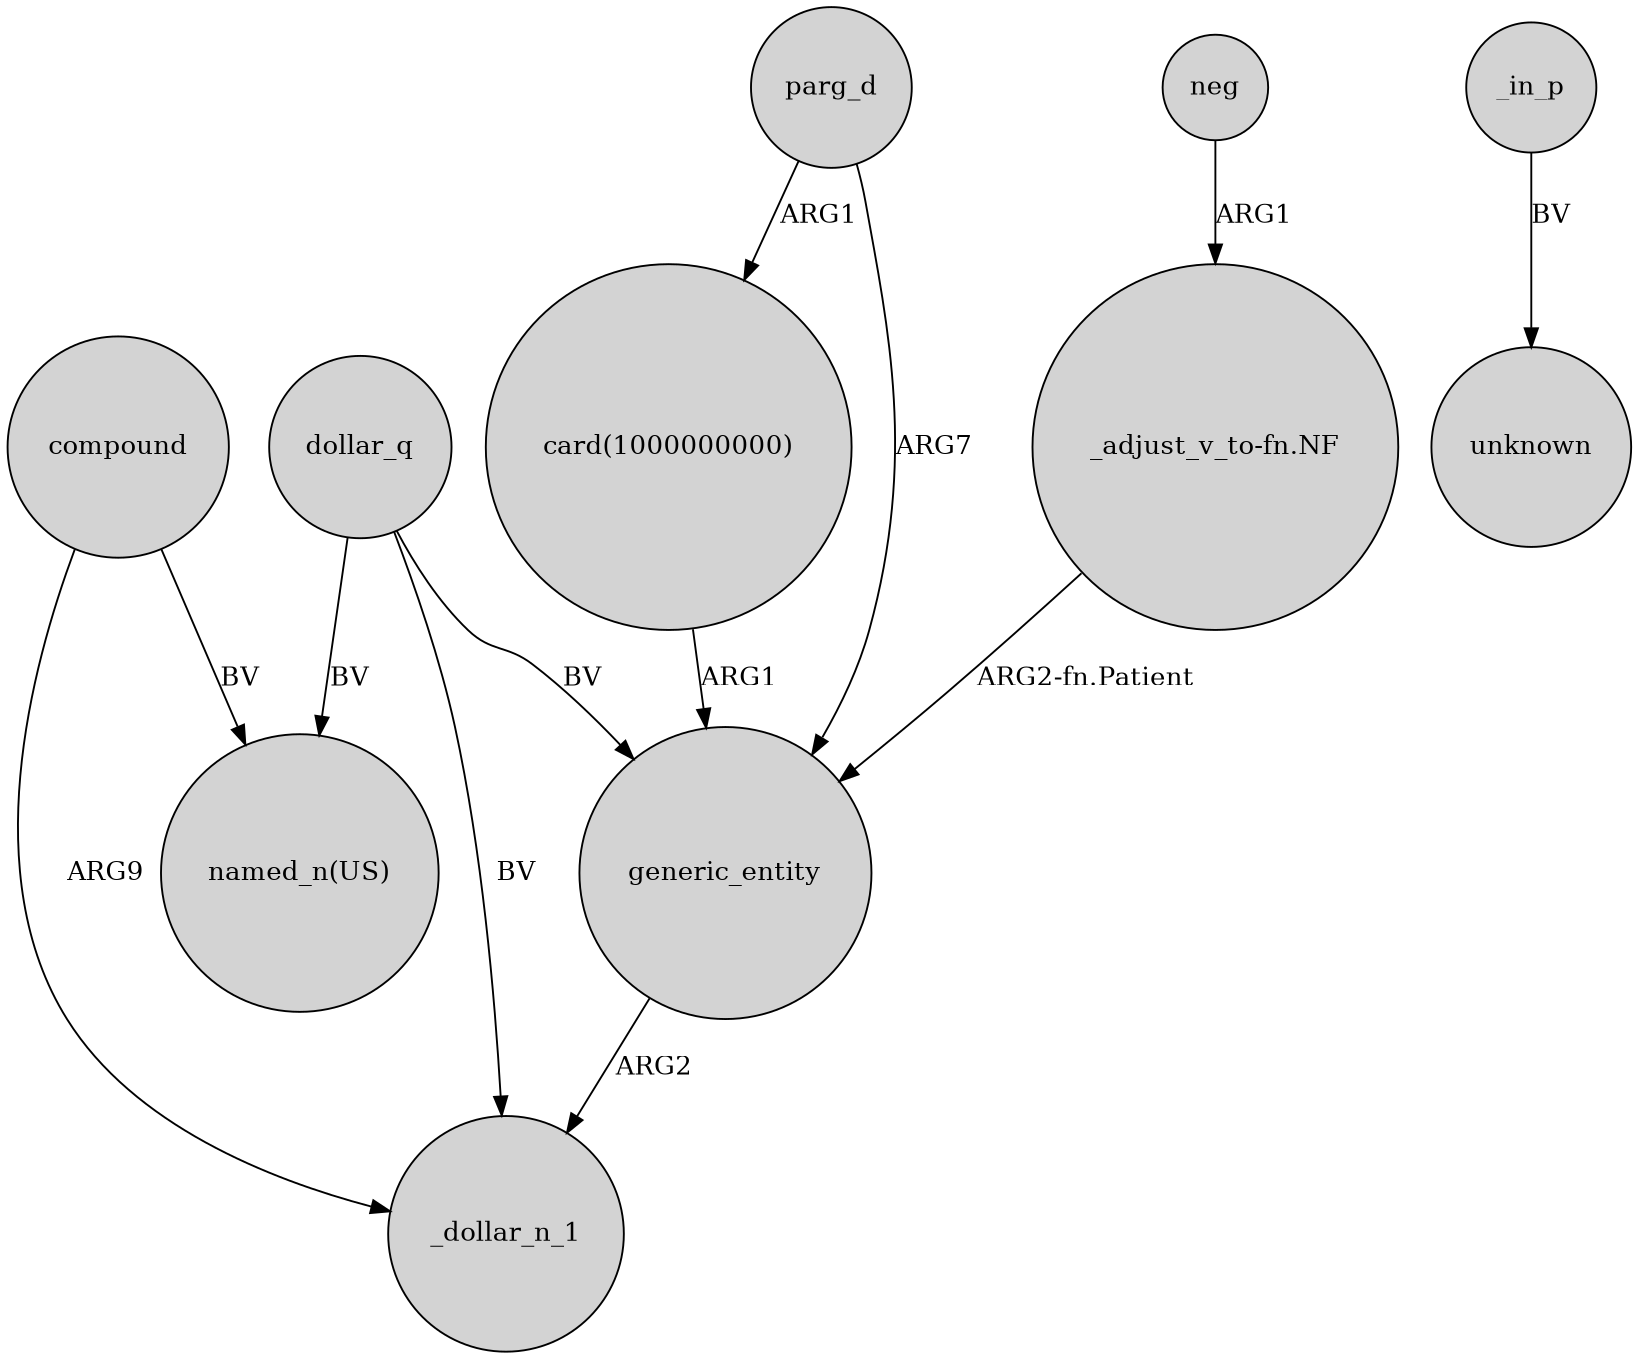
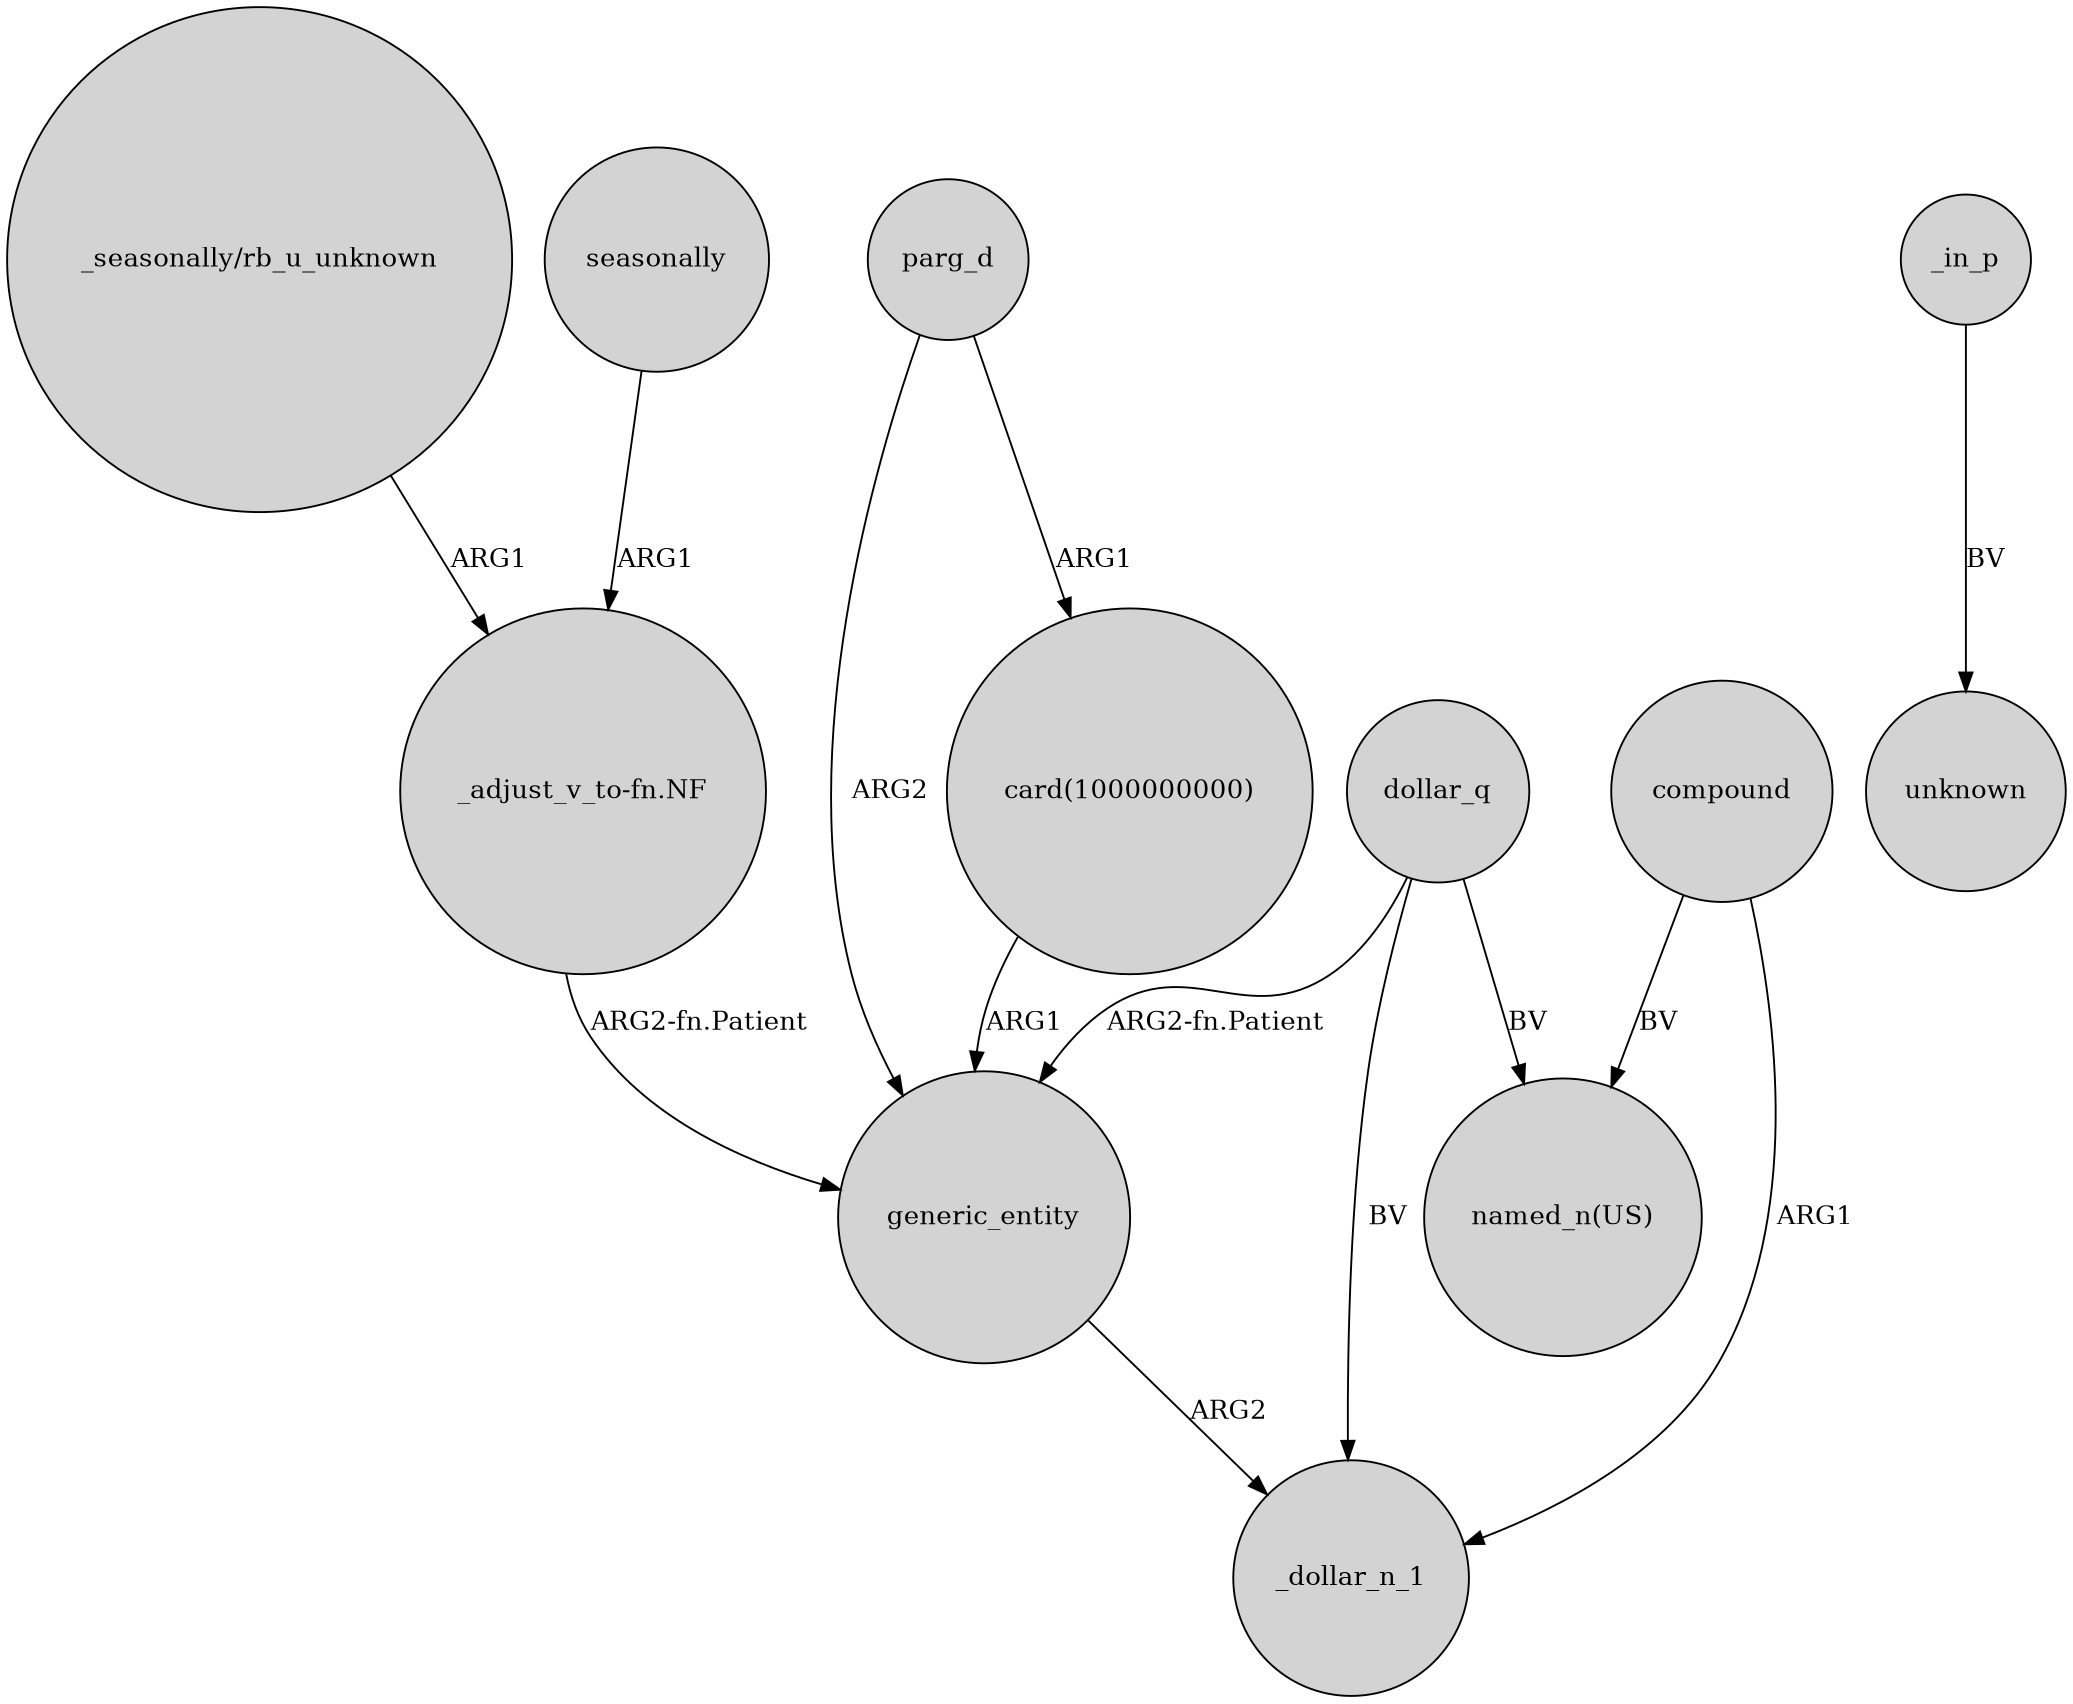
(1215, 87) -> (657, 260)
none -> (260, 260)
(934, 447) -> (890, 791)
(583, 678) -> (1216, 1023)
(106, 873) -> (1816, 1217)
